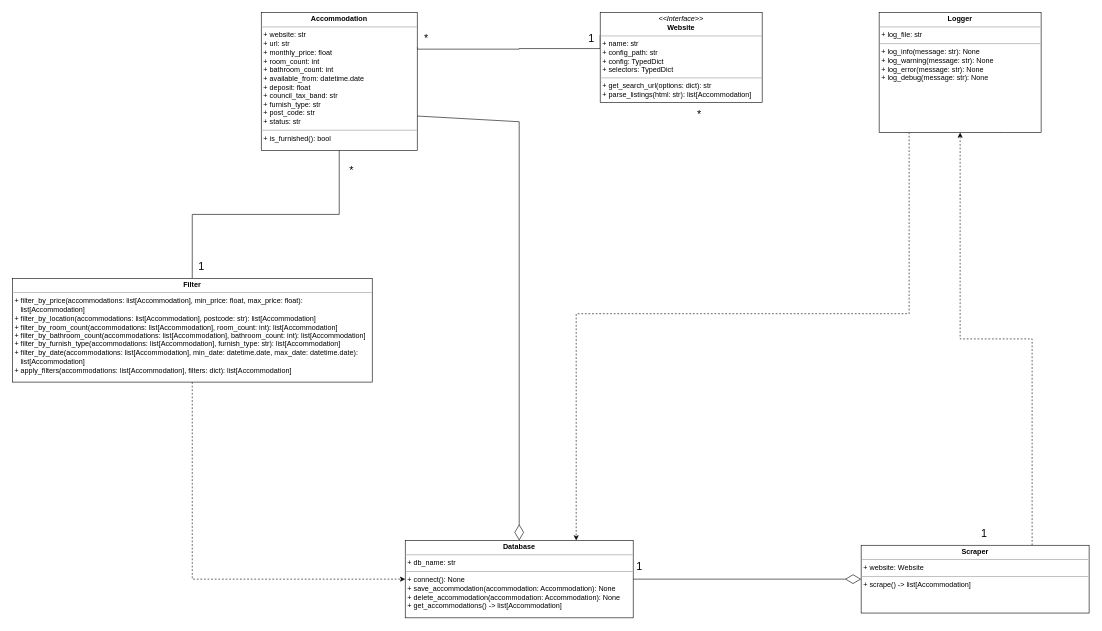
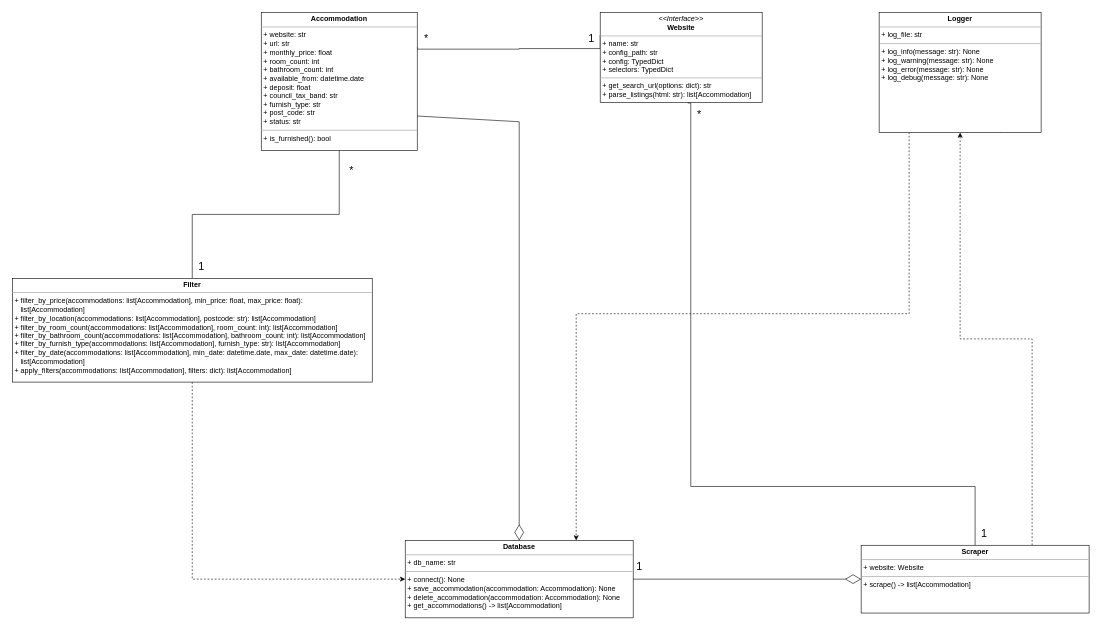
none -> (691, 464)
